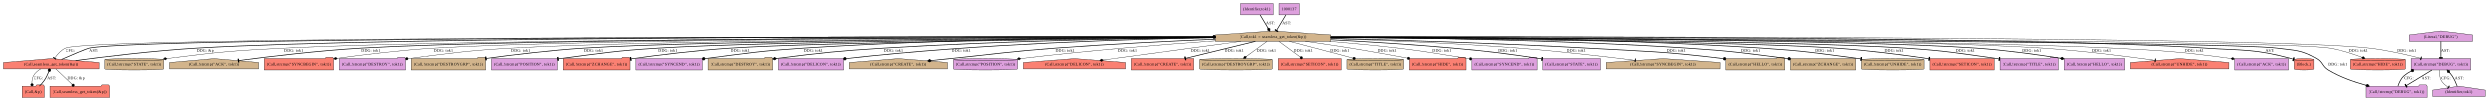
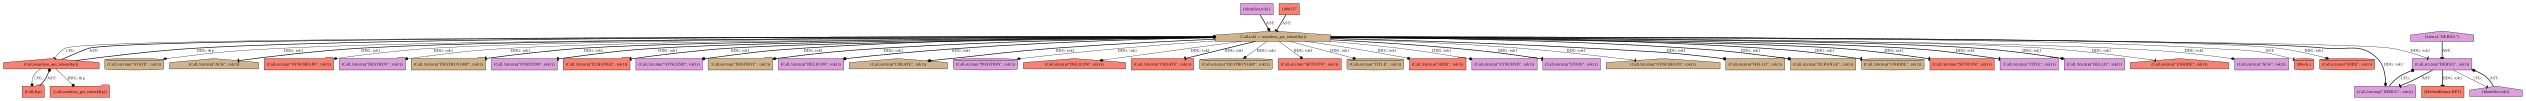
(1289, 9) -> (1289, 9)
(1812, 39) -> (1812, 39)
none -> (2443, 92)
